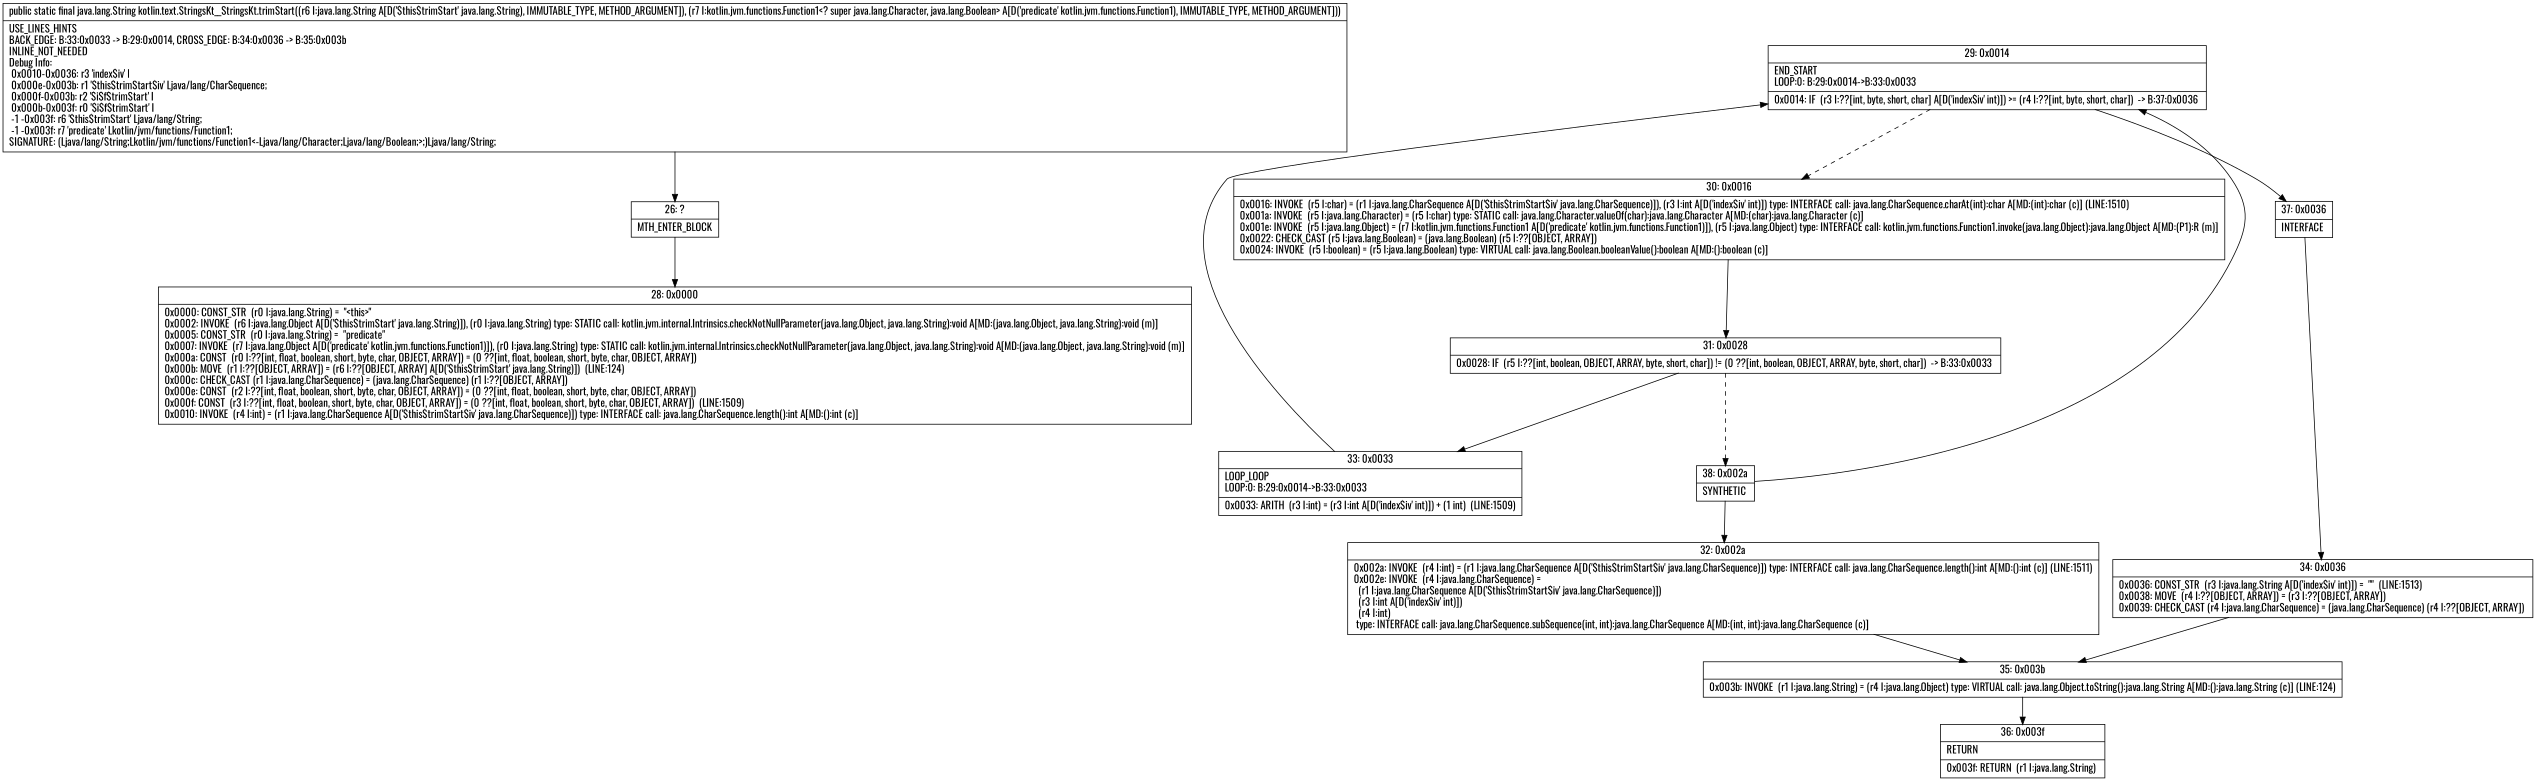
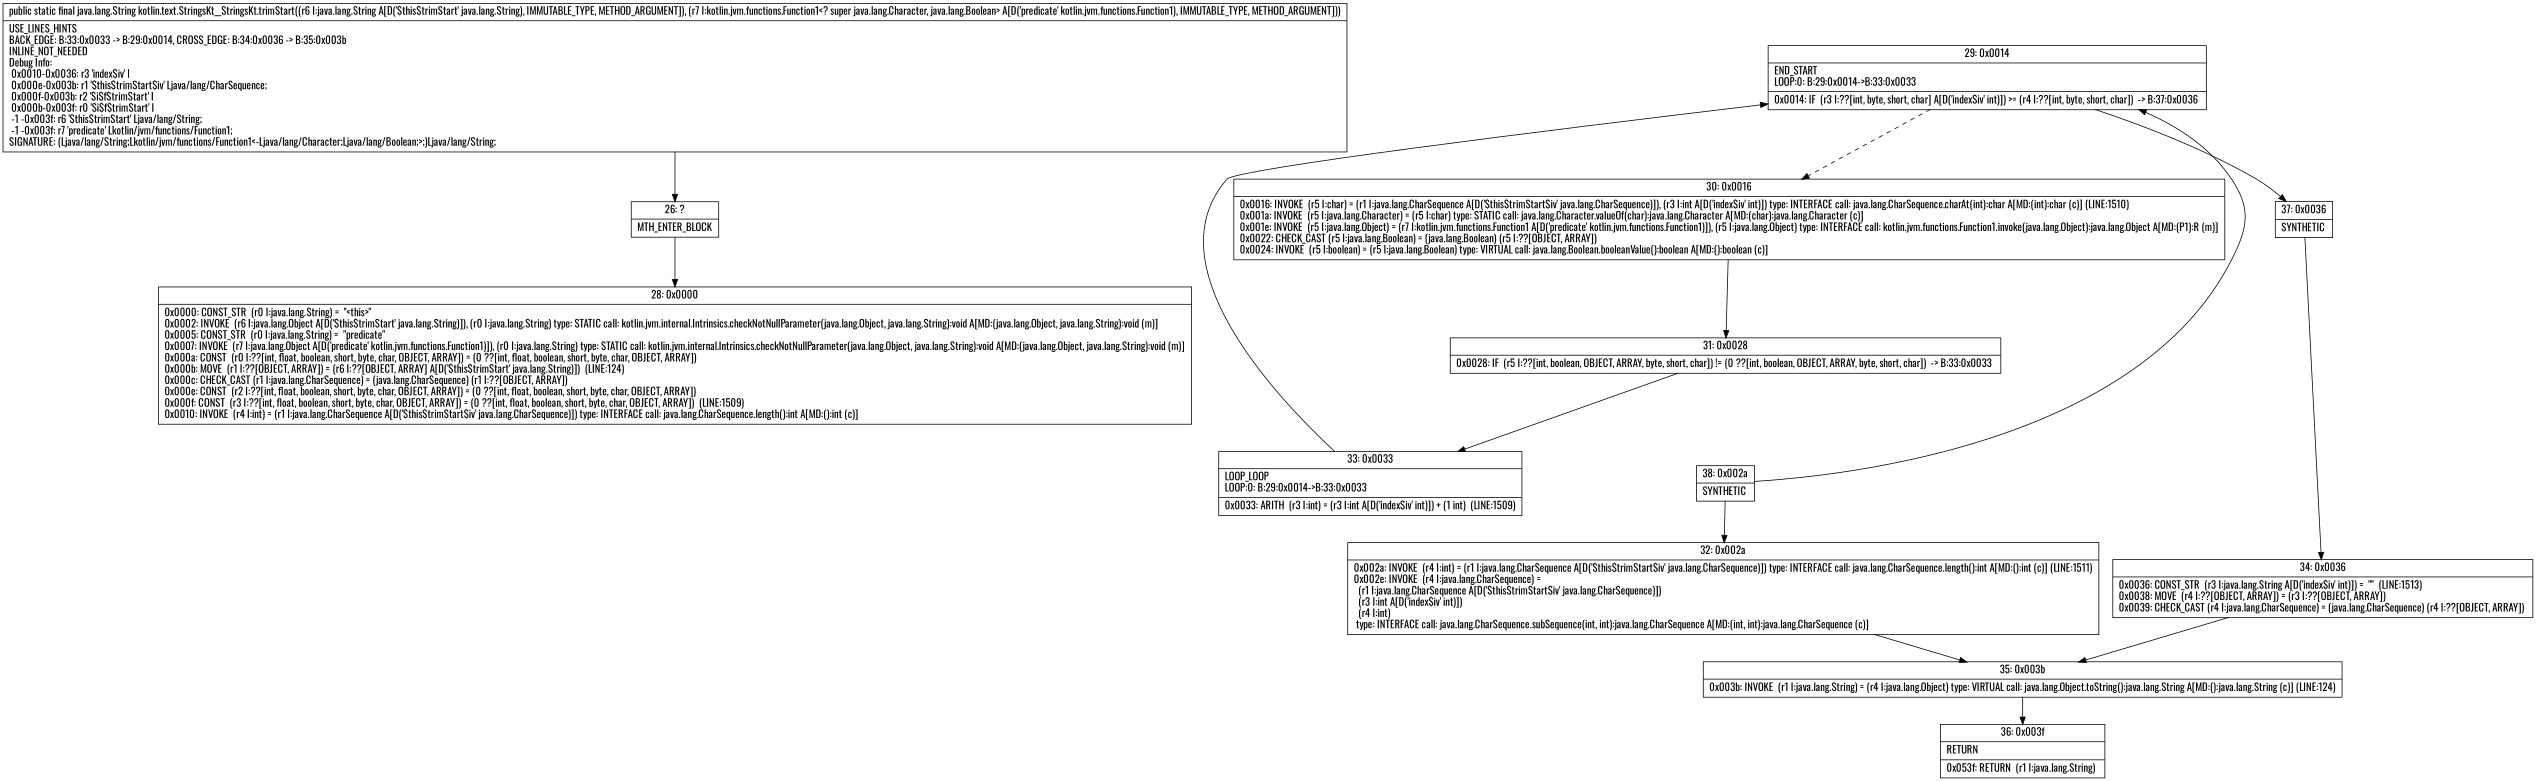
(2303, 228) -> (2303, 228)
(1726, 416) -> none
(2023, 768) -> (2022, 768)
